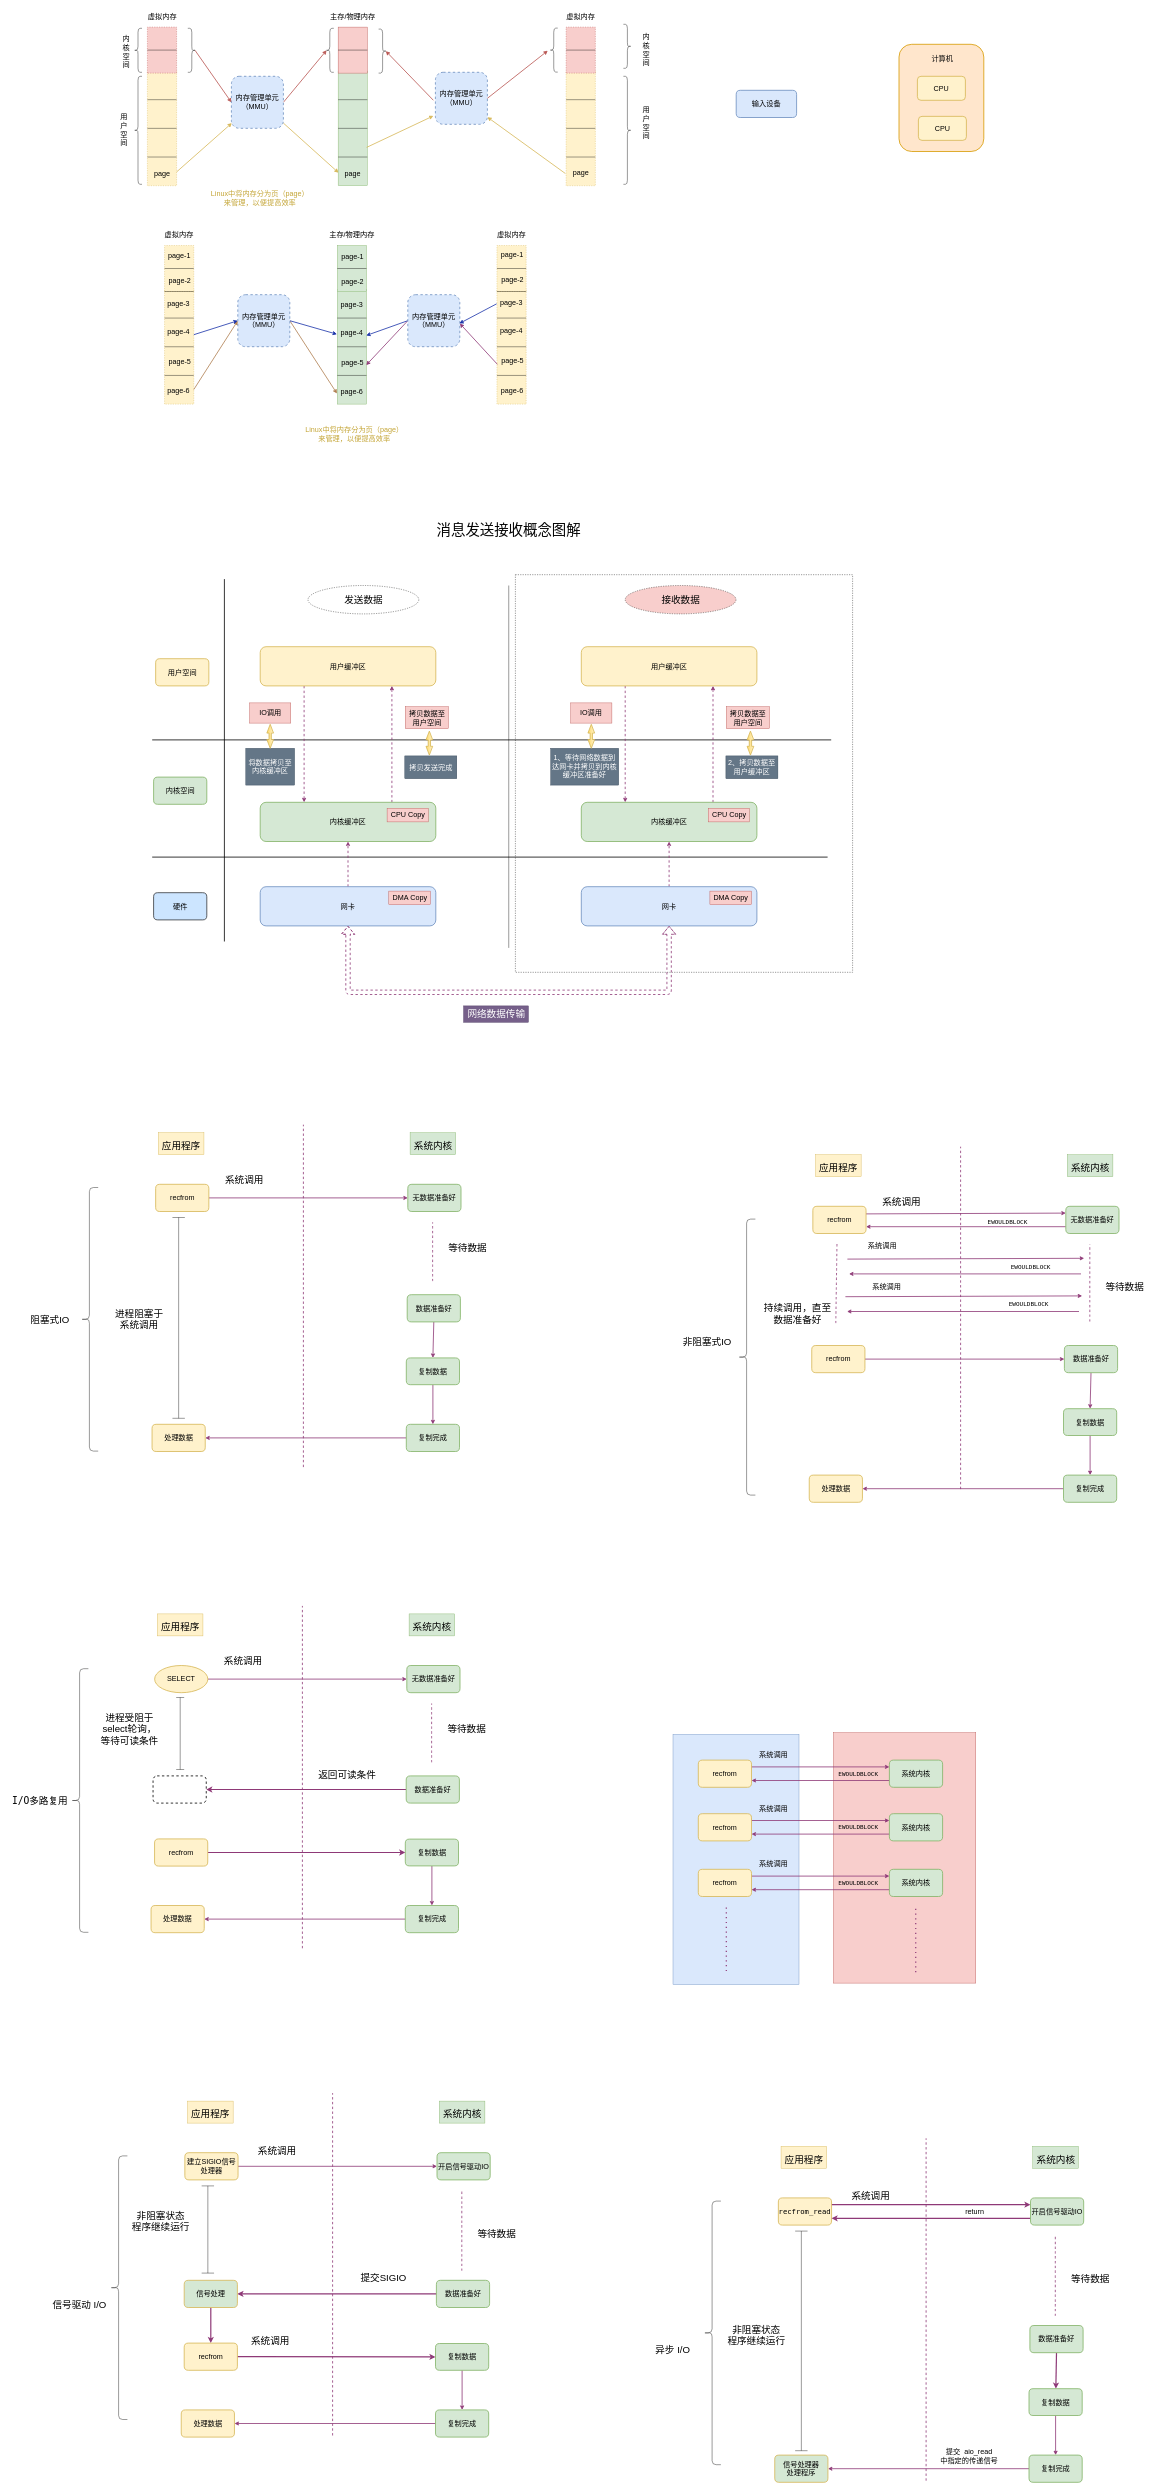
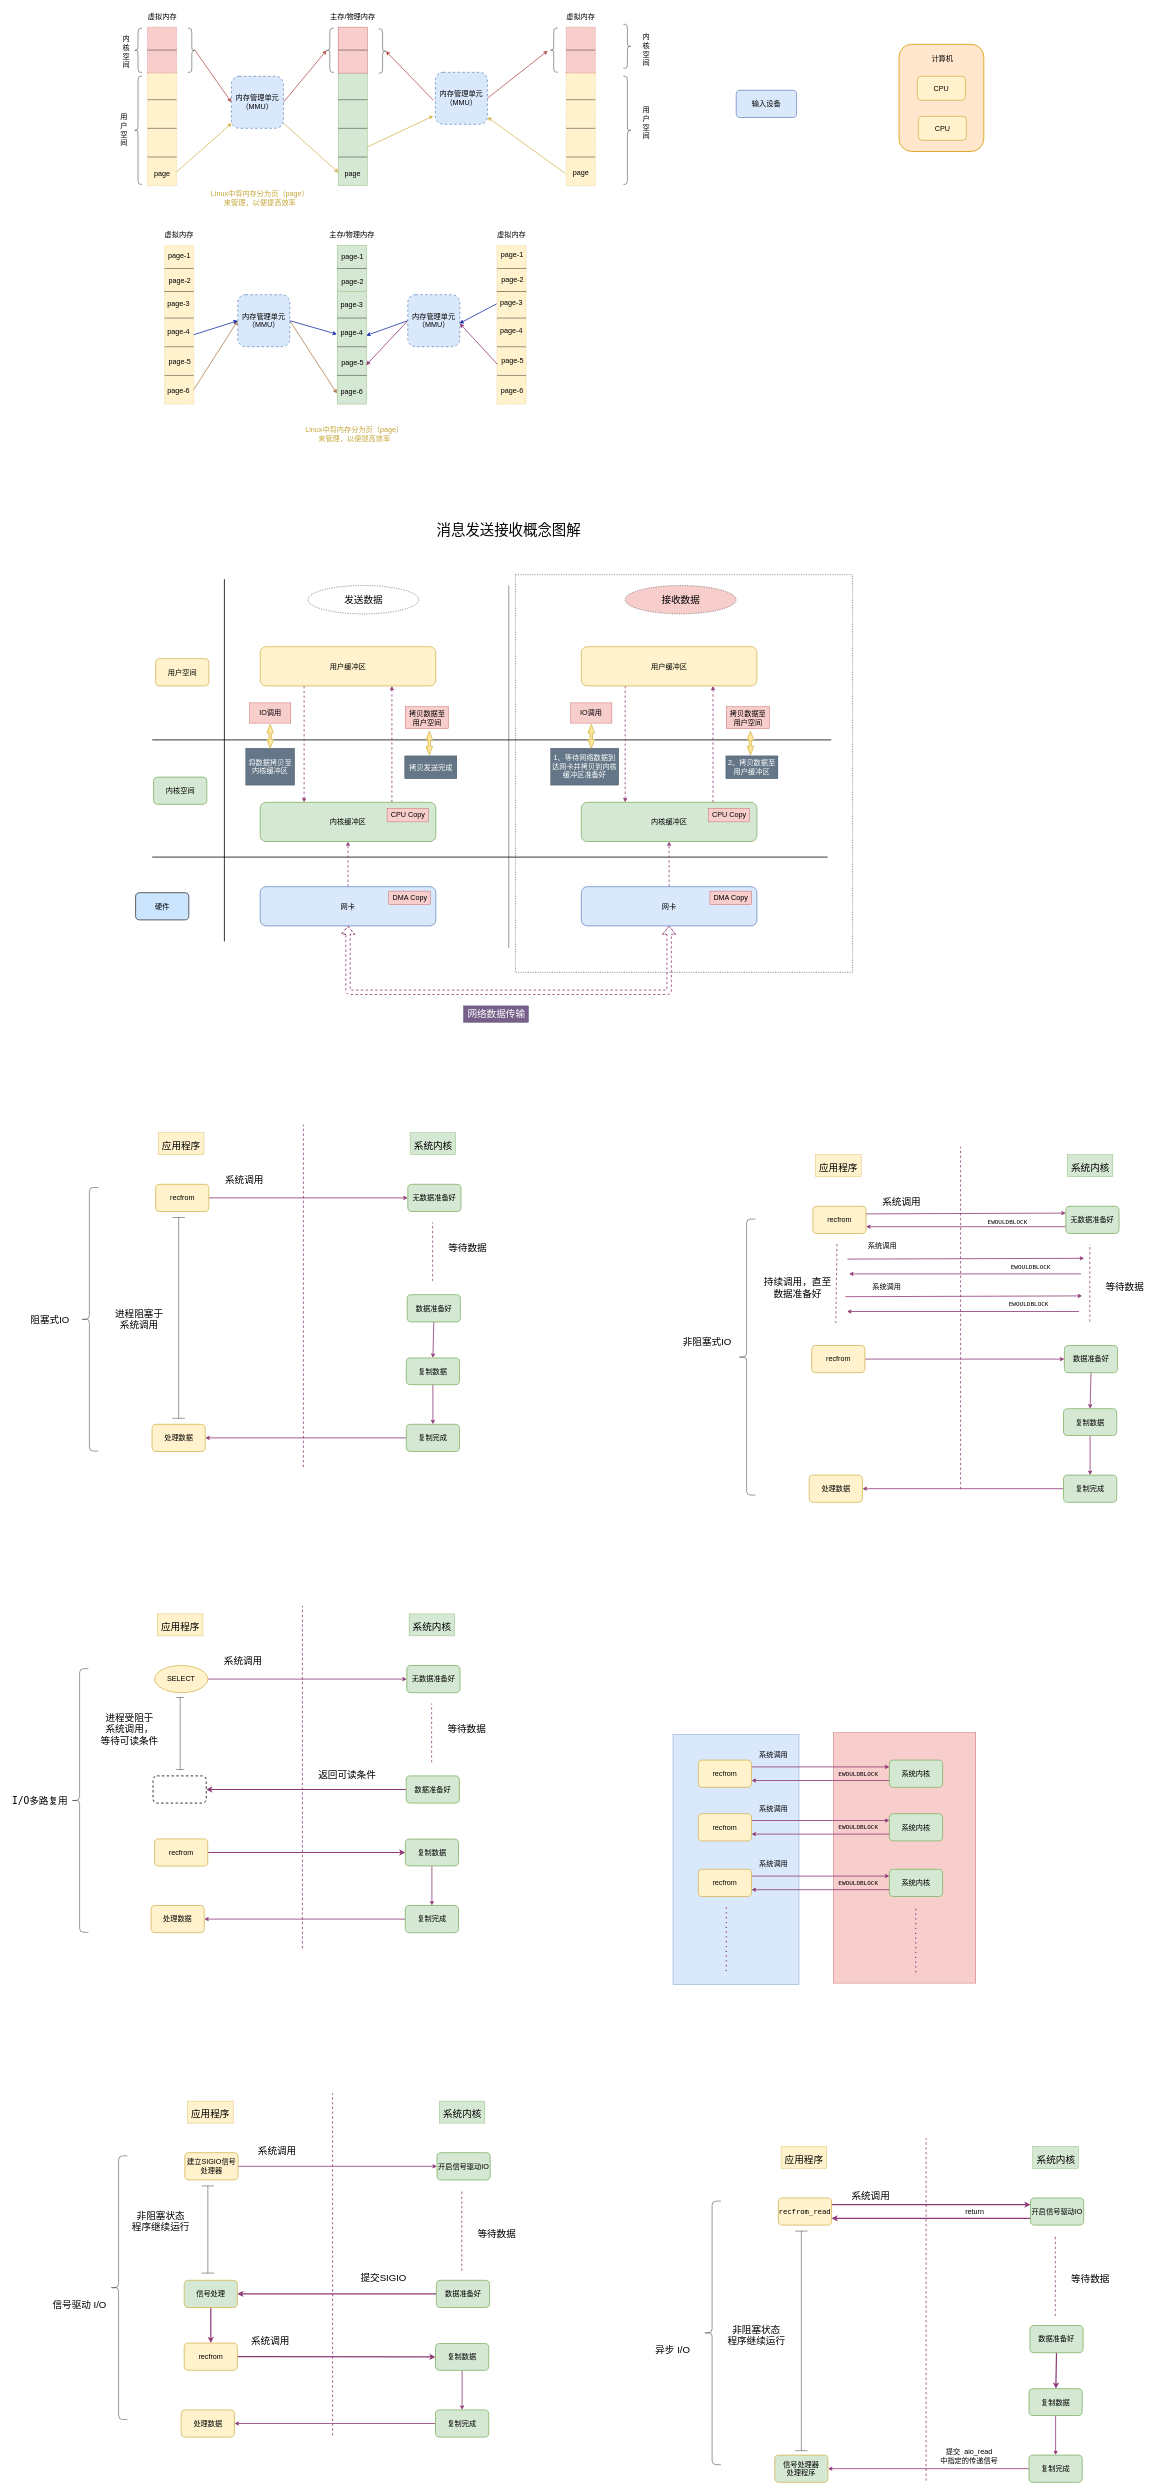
(180, 906) -> (162, 906)
(797, 1314) -> (797, 1288)
(130, 1729) -> (130, 1729)
